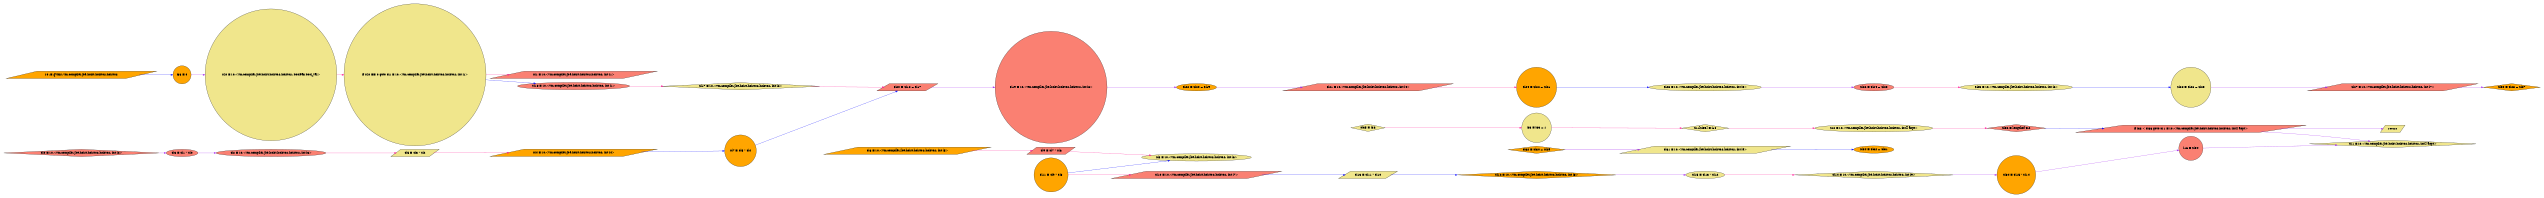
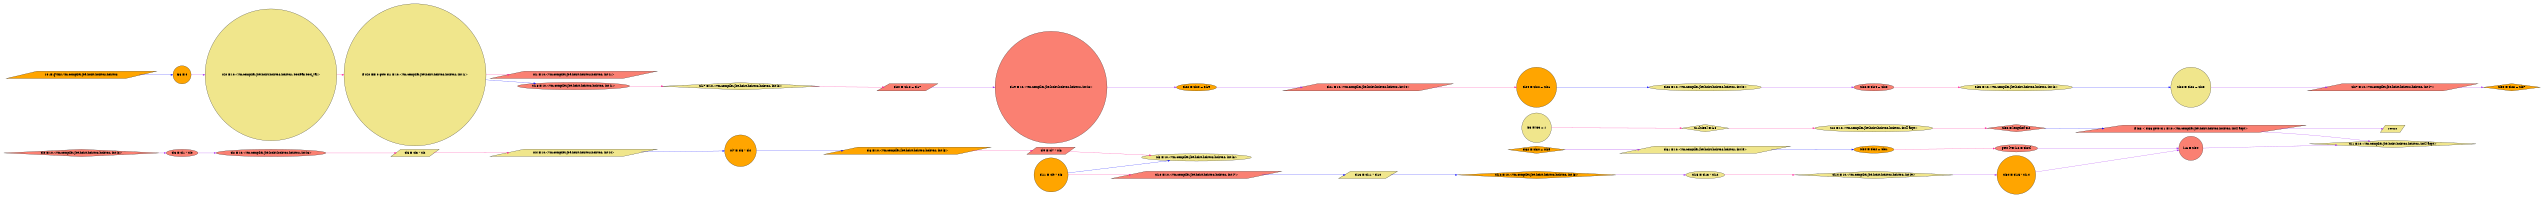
(826, 118) -> (799, 151)
(1368, 128) -> none
none -> (2016, 148)
(574, 153) -> (574, 153)
